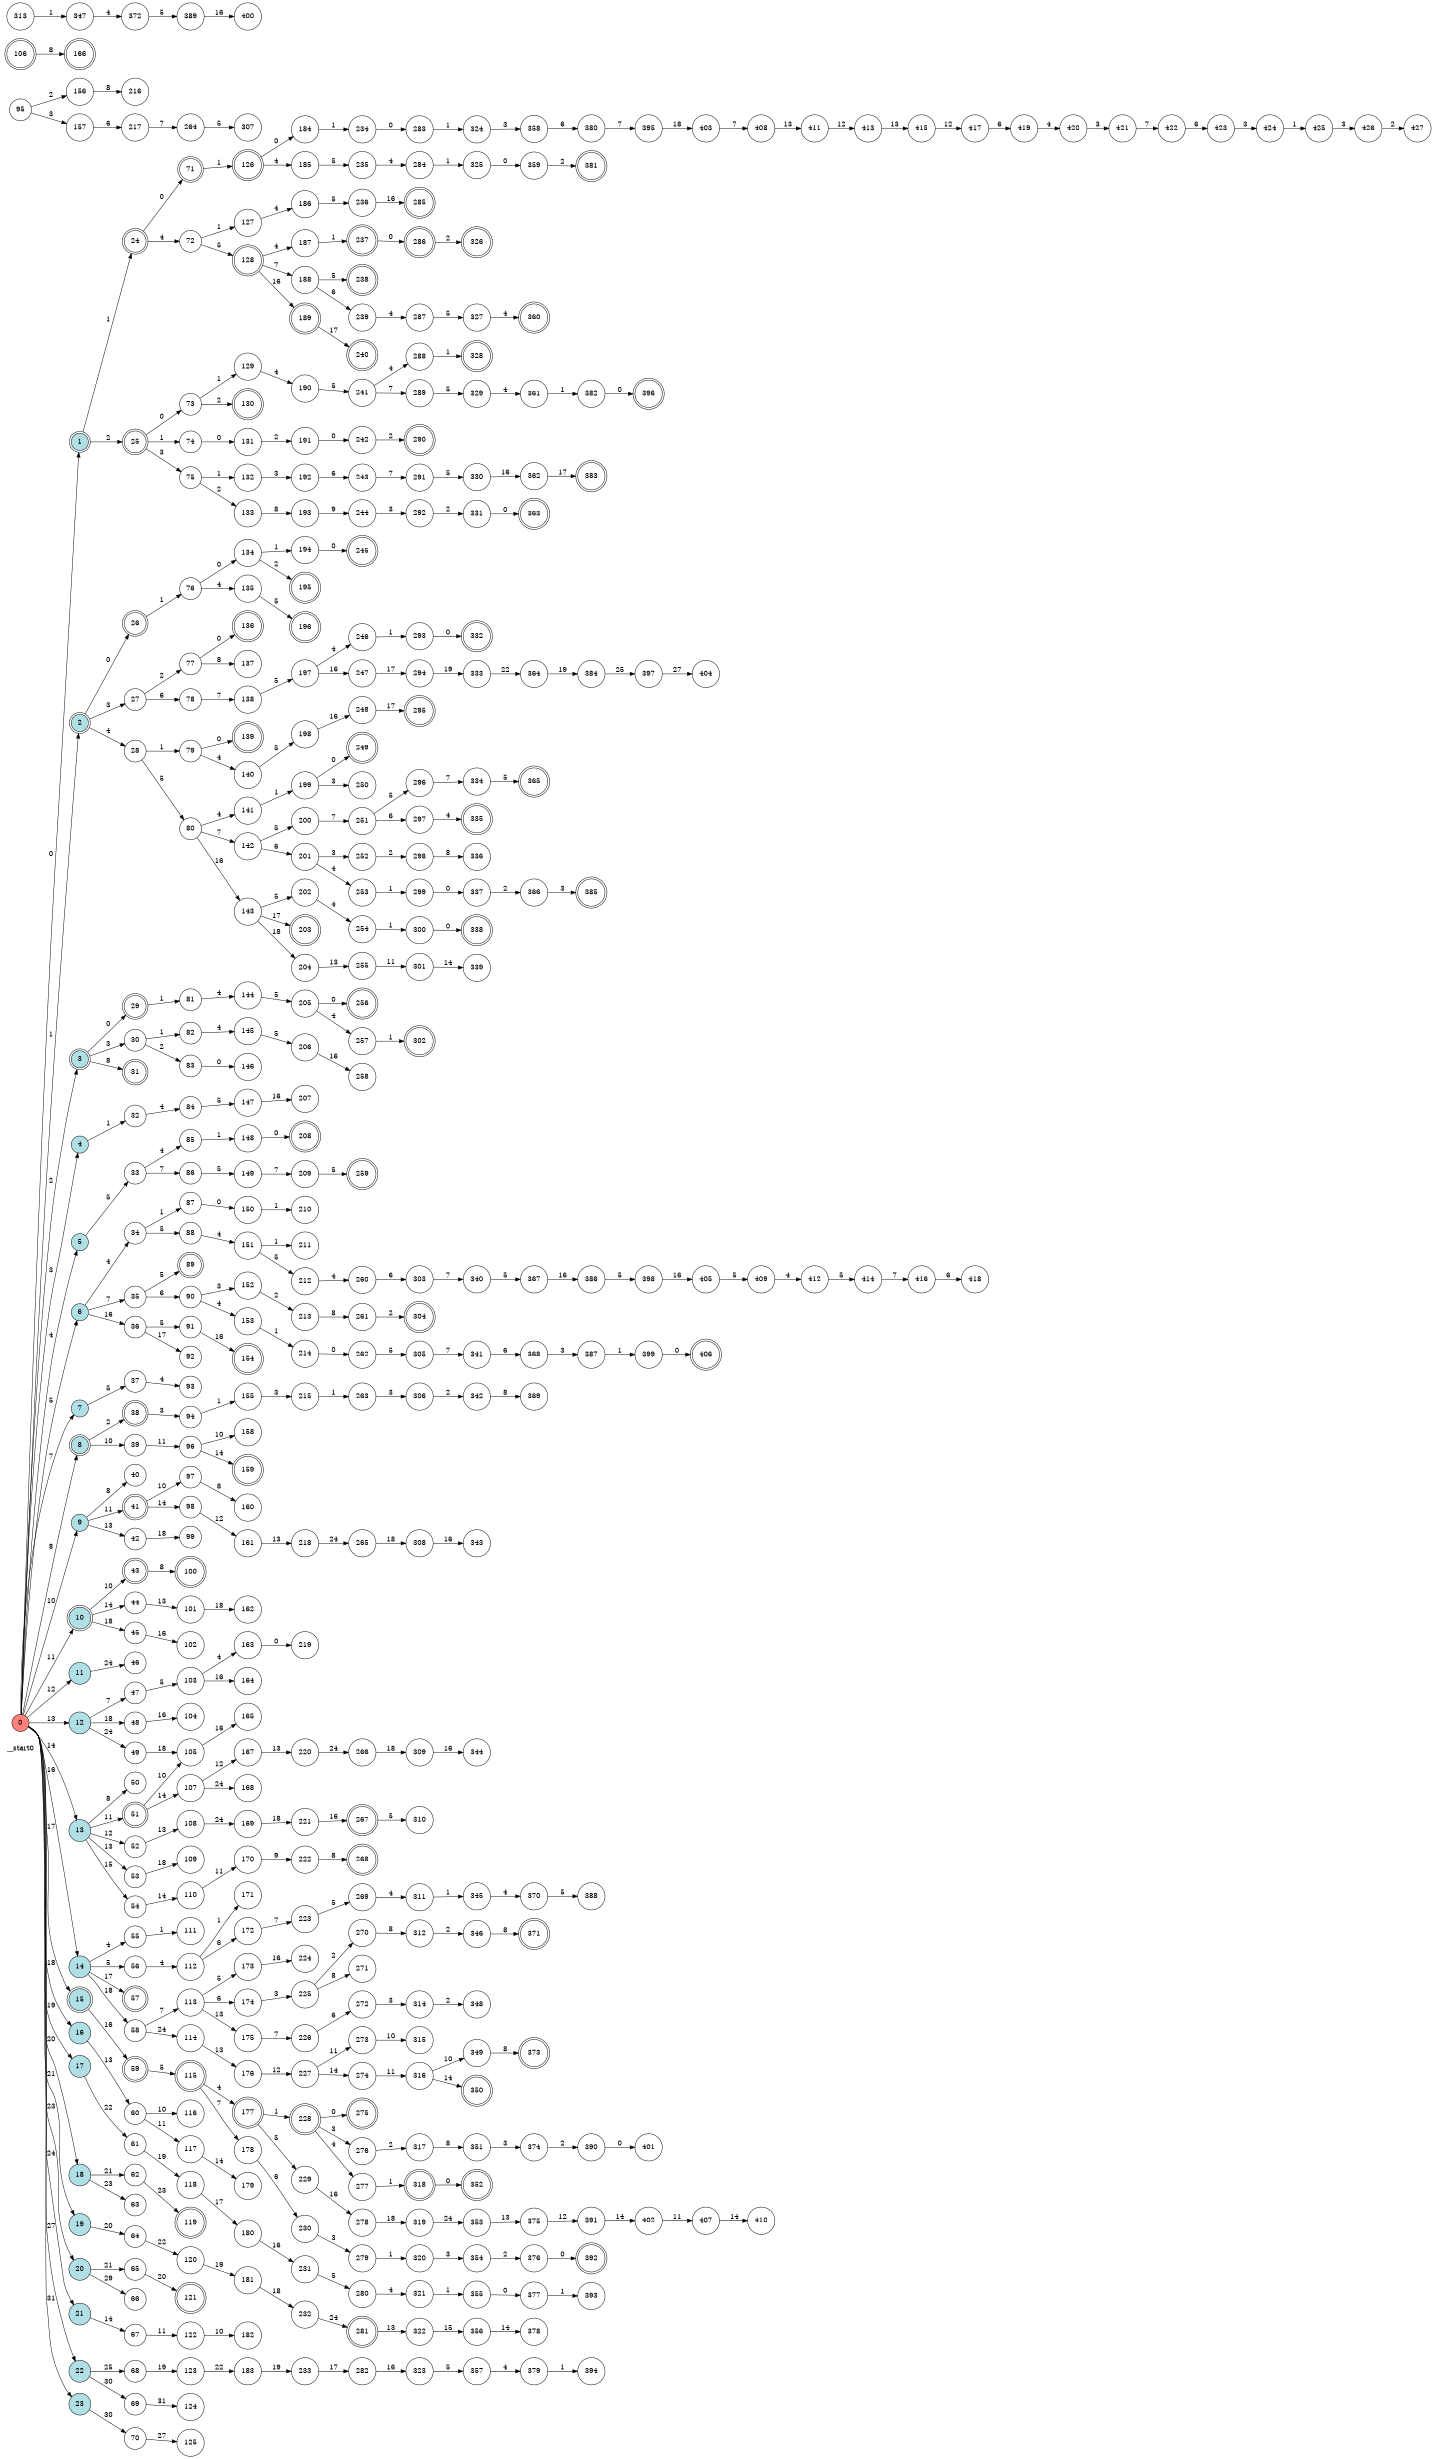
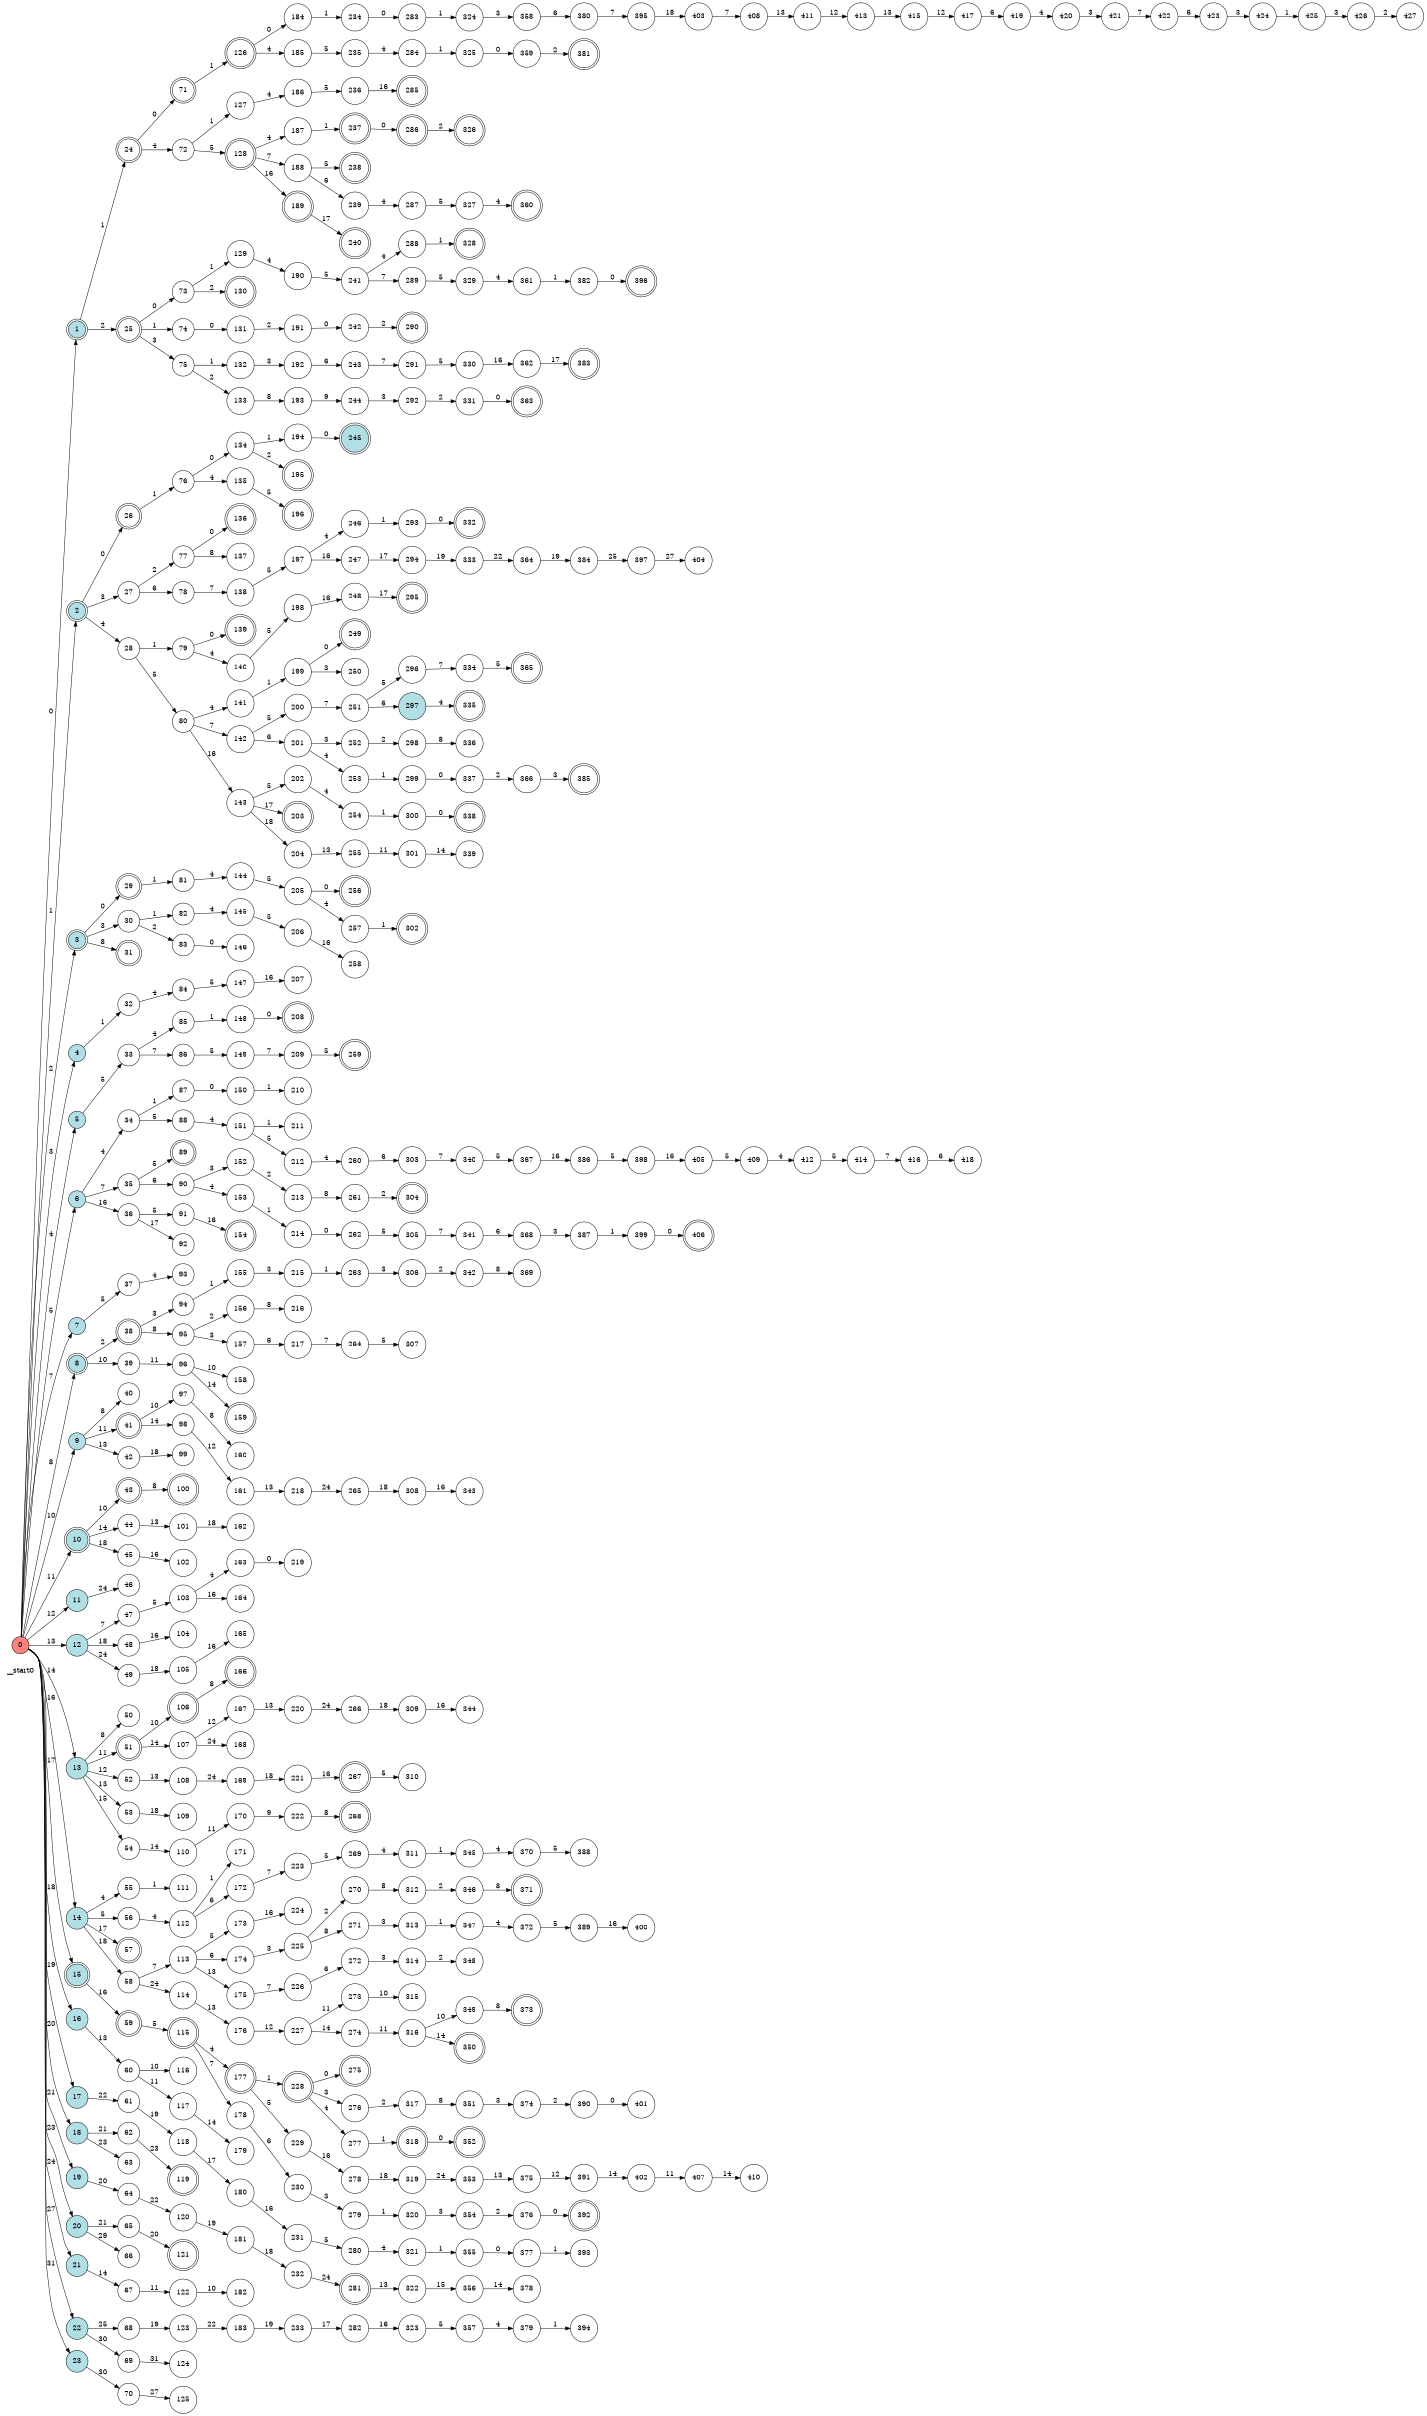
(362, 551) -> (355, 439)
(420, 820) -> (412, 706)
none -> (154, 1333)
(161, 1786) -> (153, 1730)
none -> (381, 1926)
